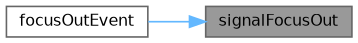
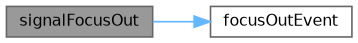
(169, 22) -> (173, 22)
